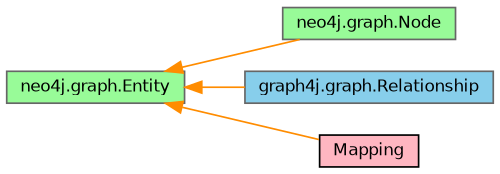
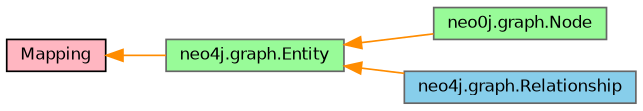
(369, 23) -> (520, 23)
(369, 87) -> (520, 87)
(251, 123) -> (144, 55)
